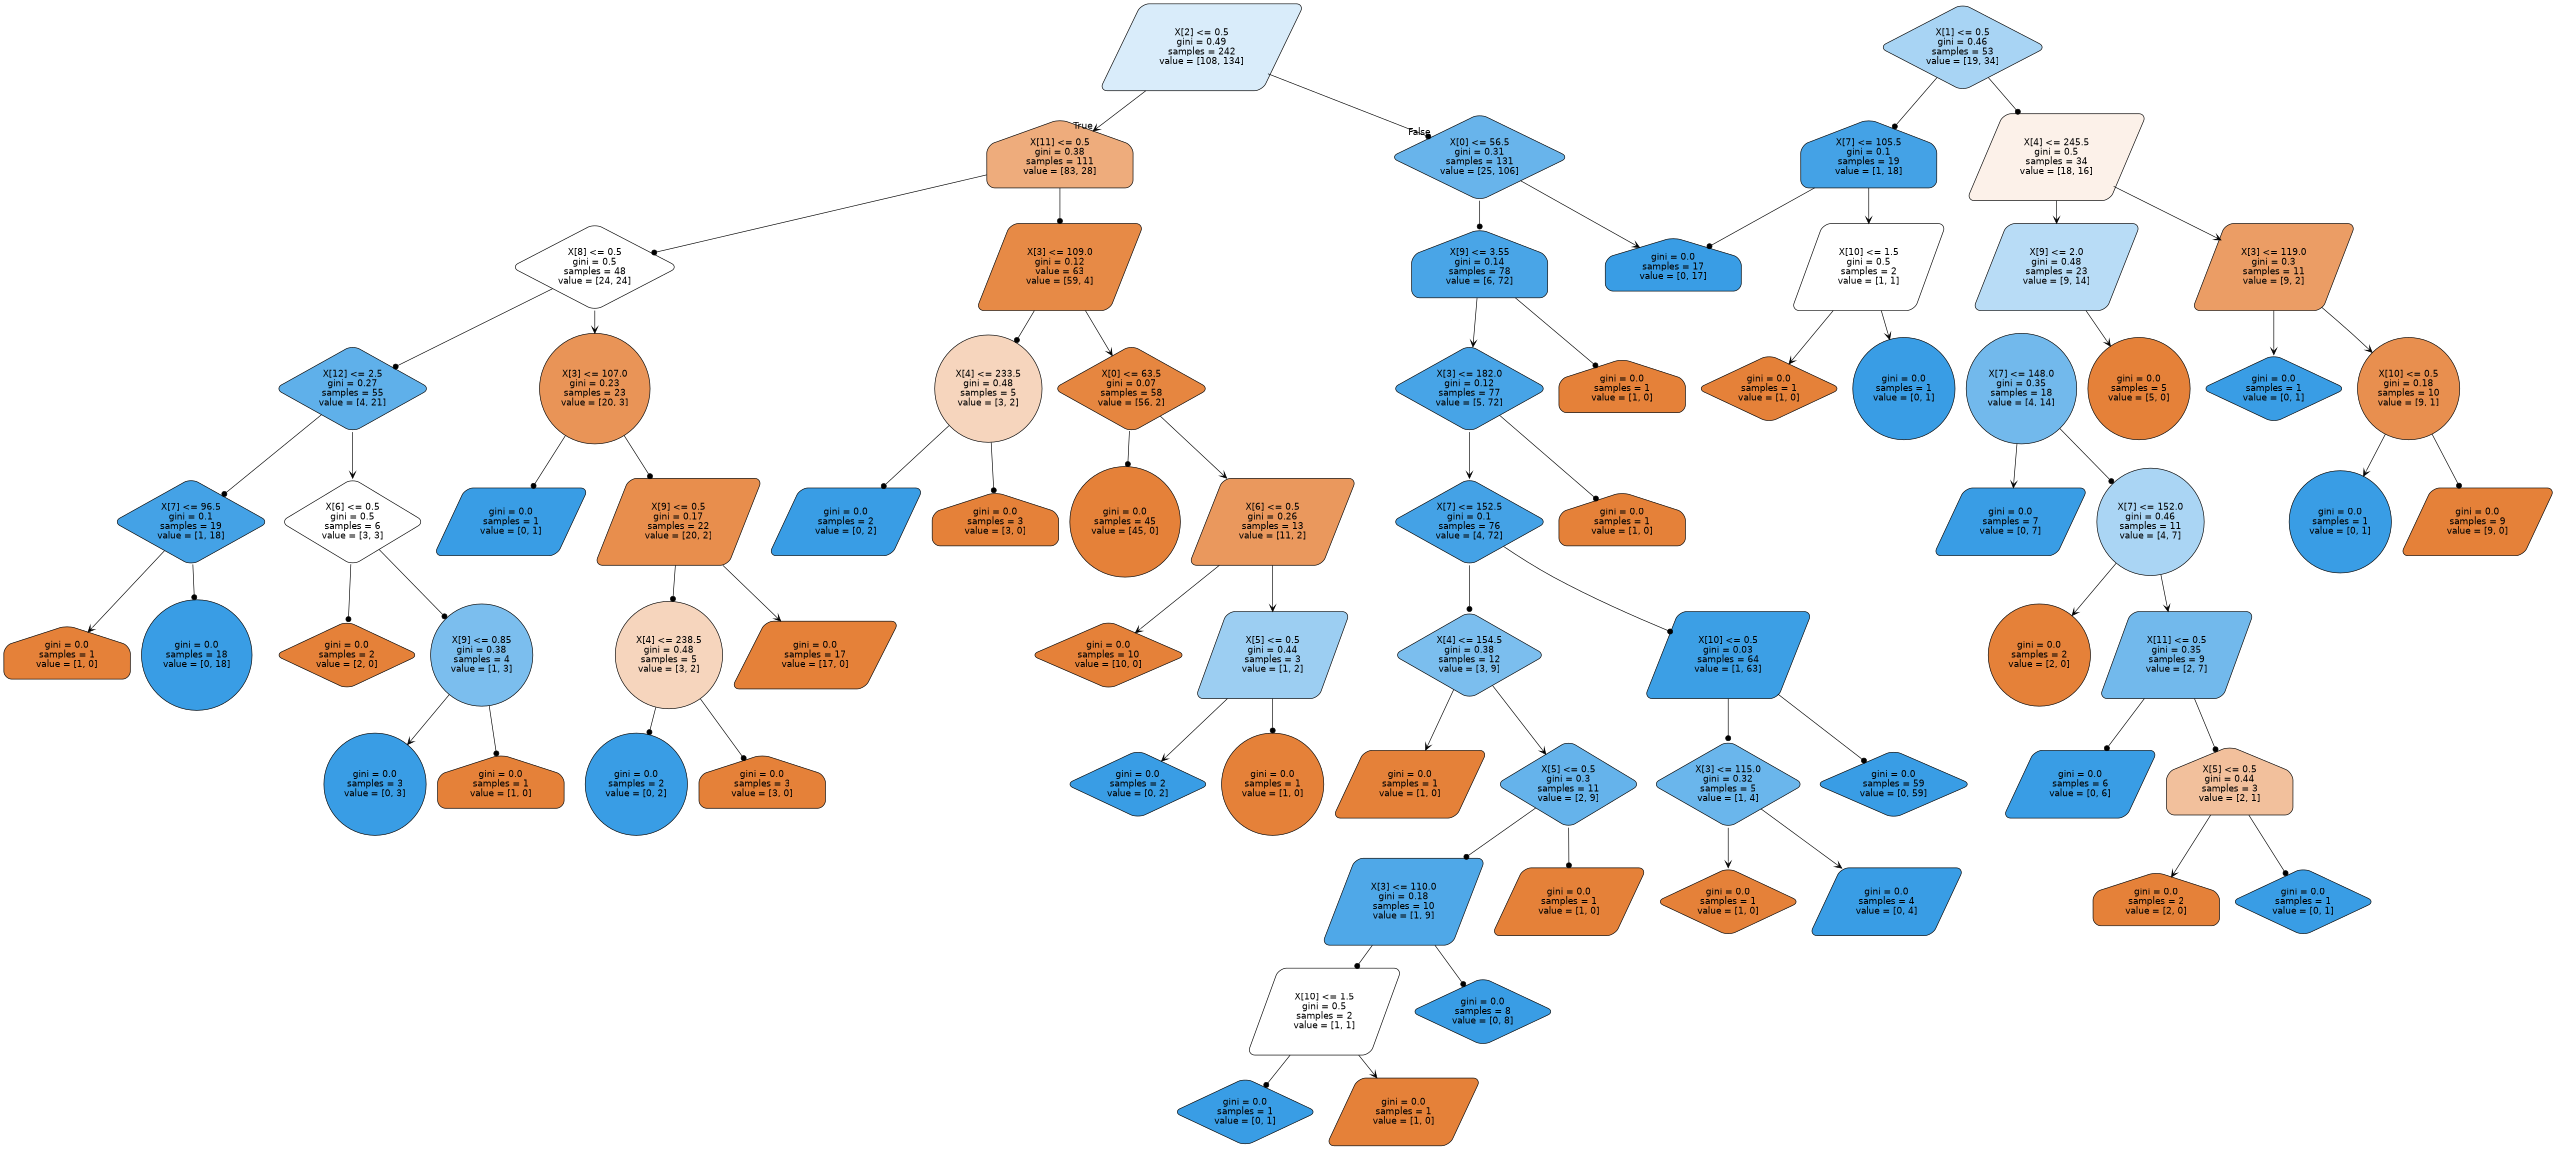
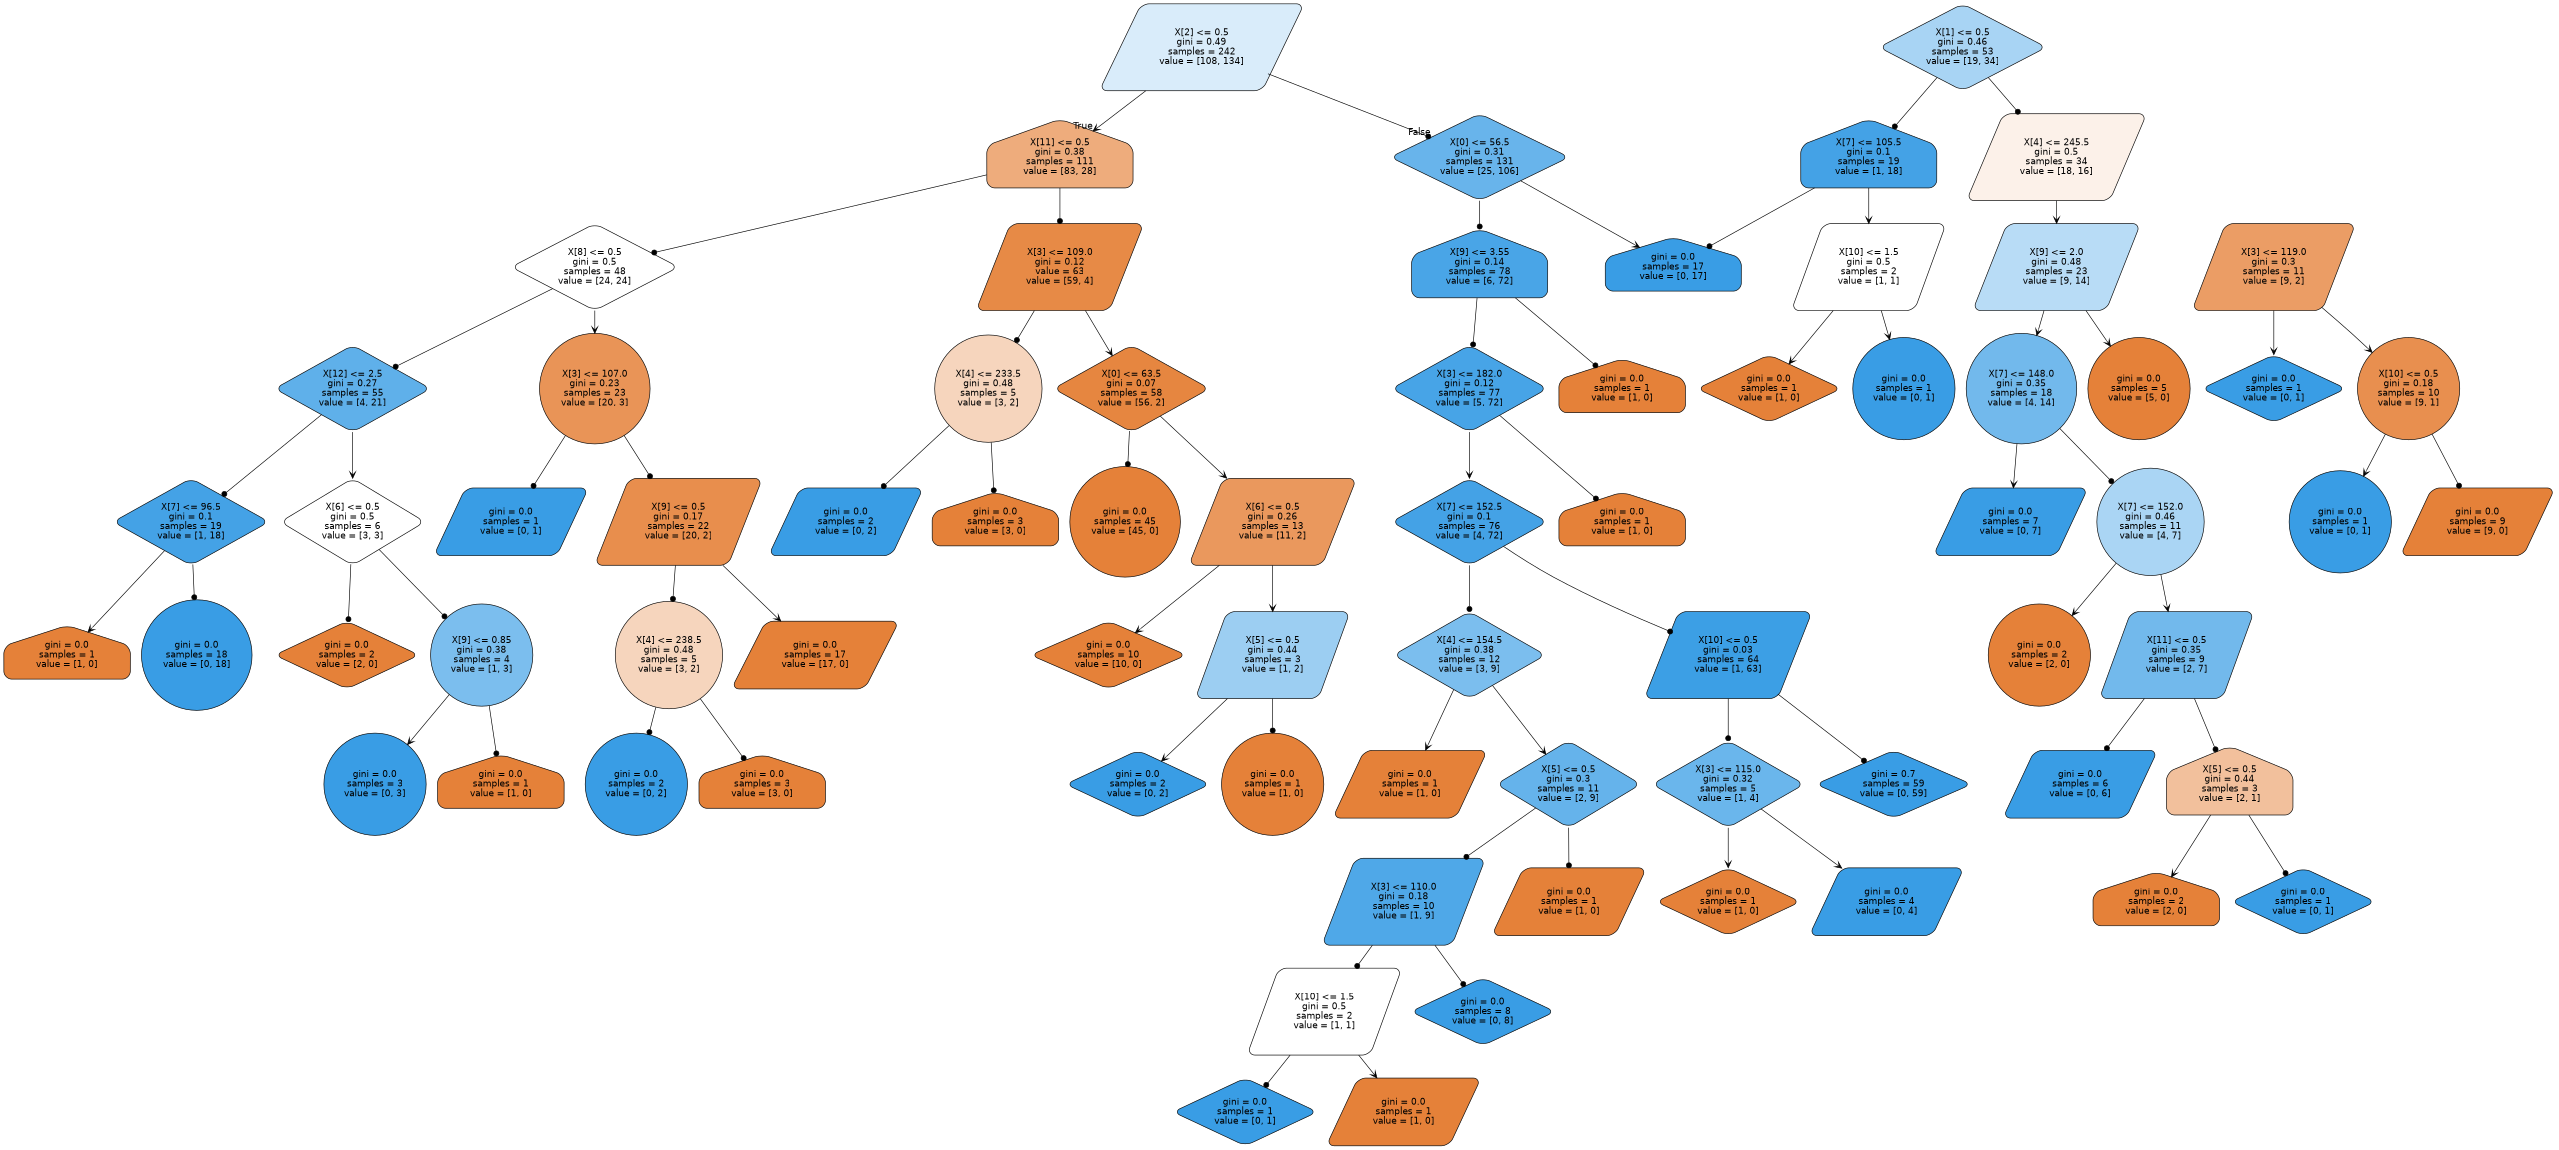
(2164, 212) -> none
(1475, 320) -> (1475, 320)
none -> (2041, 320)
(1894, 784) -> (1894, 784)
